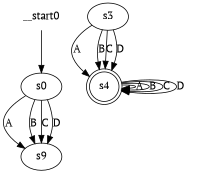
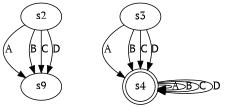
(41, 17) -> none
(41, 87) -> (41, 17)
